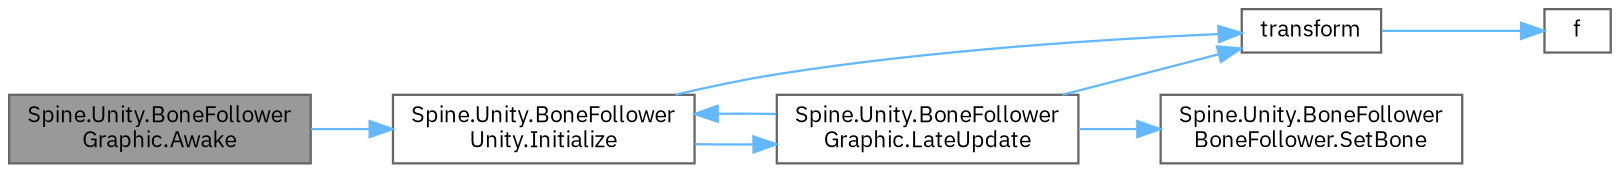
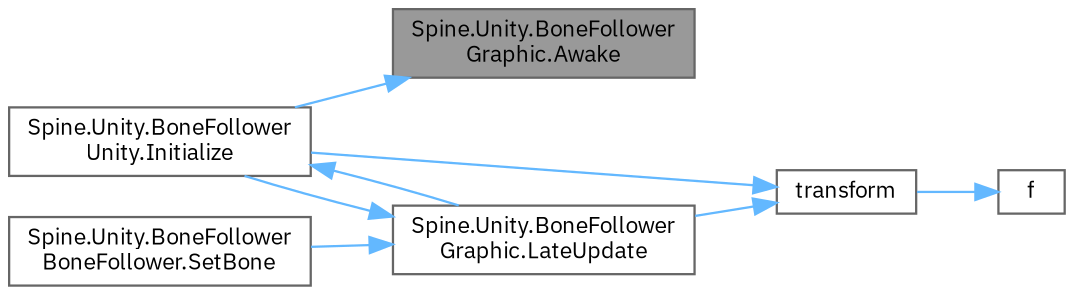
(340, 129) -> (340, 95)
(1108, 129) -> (340, 246)
